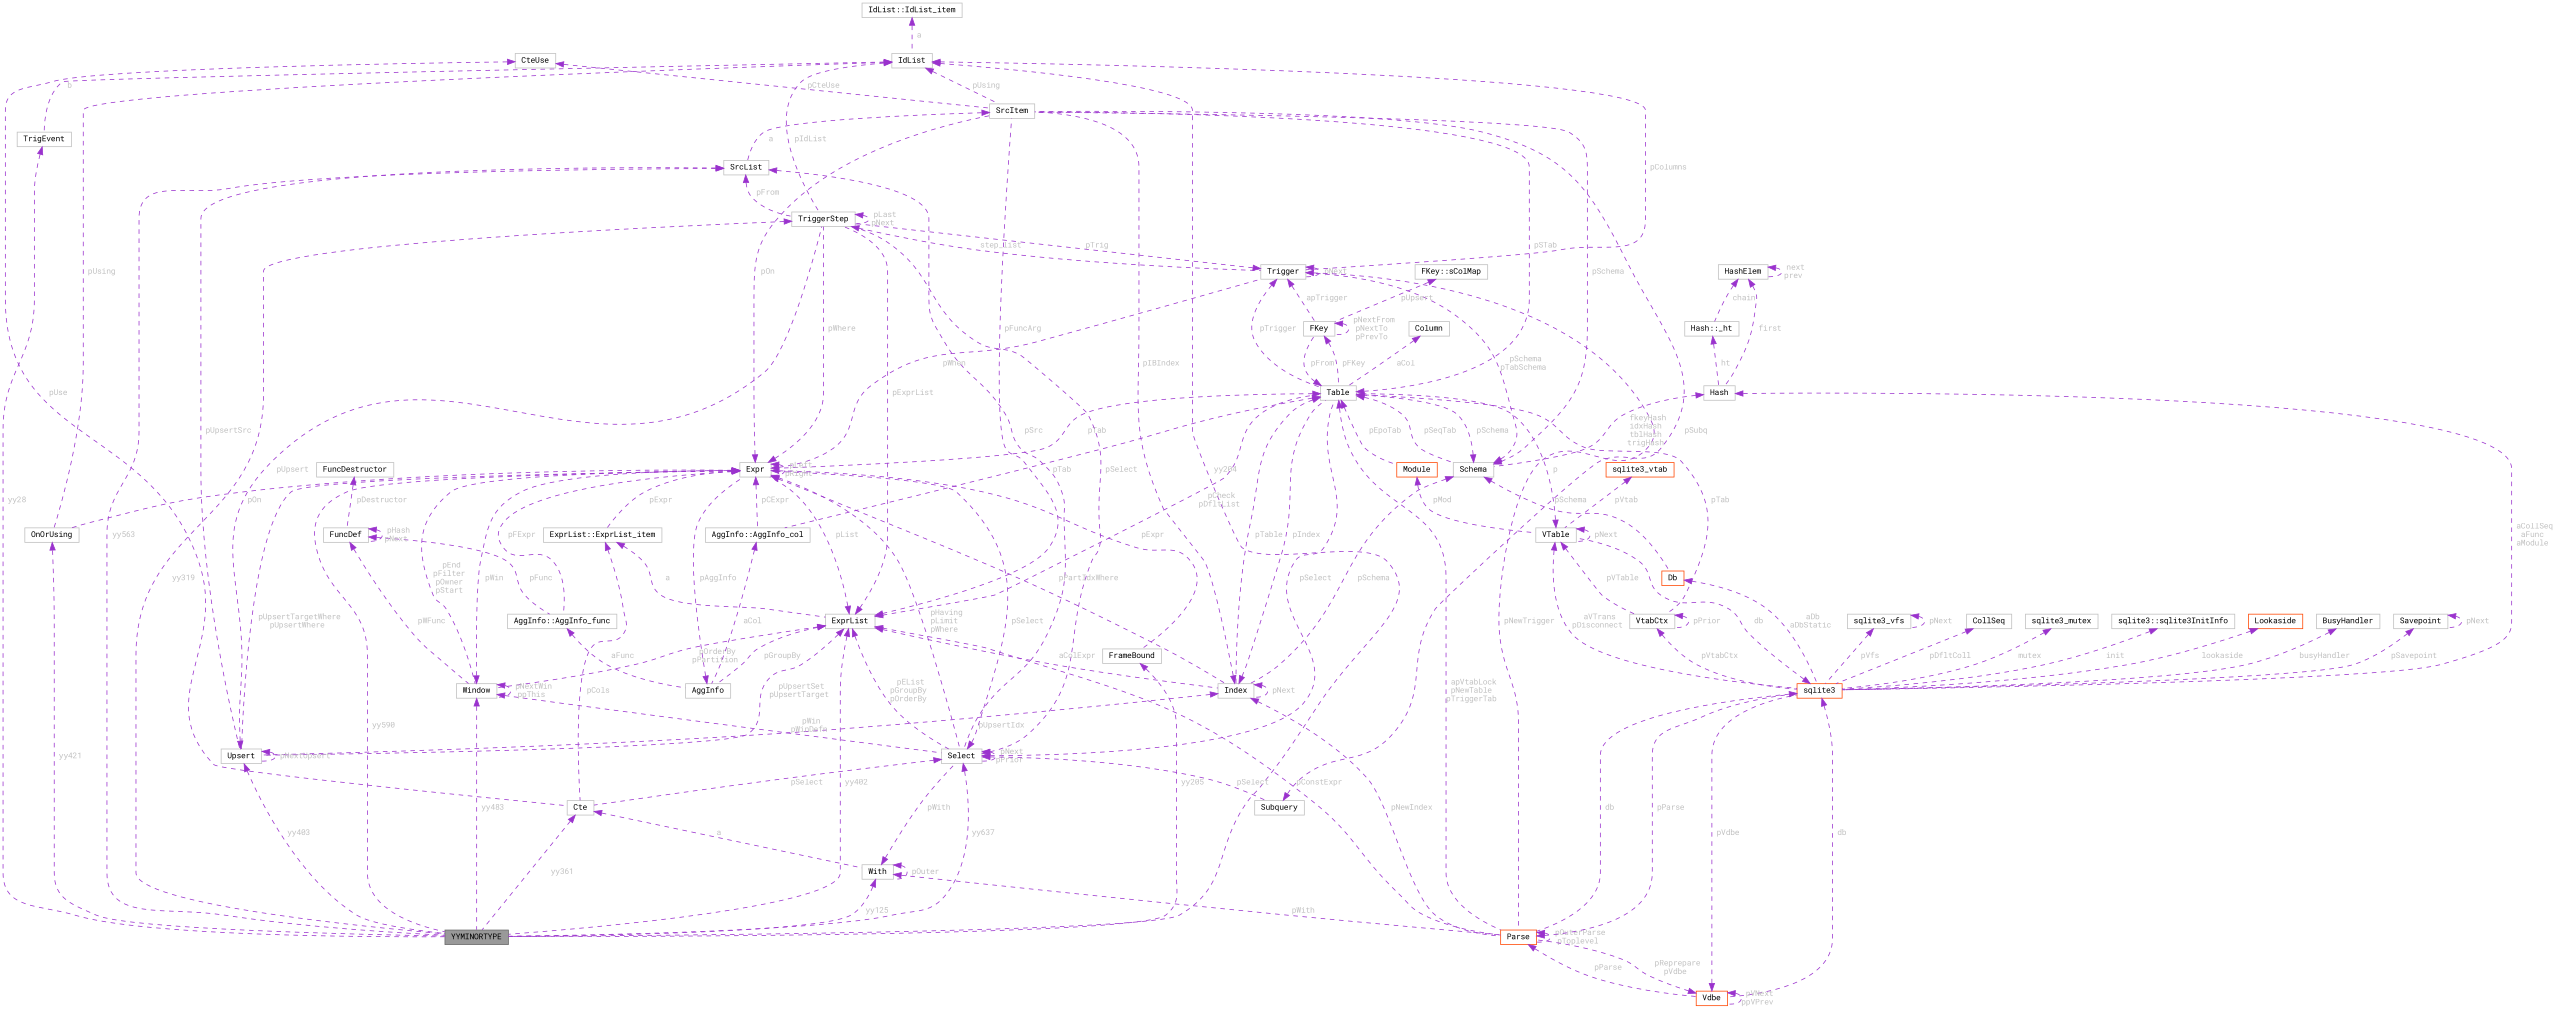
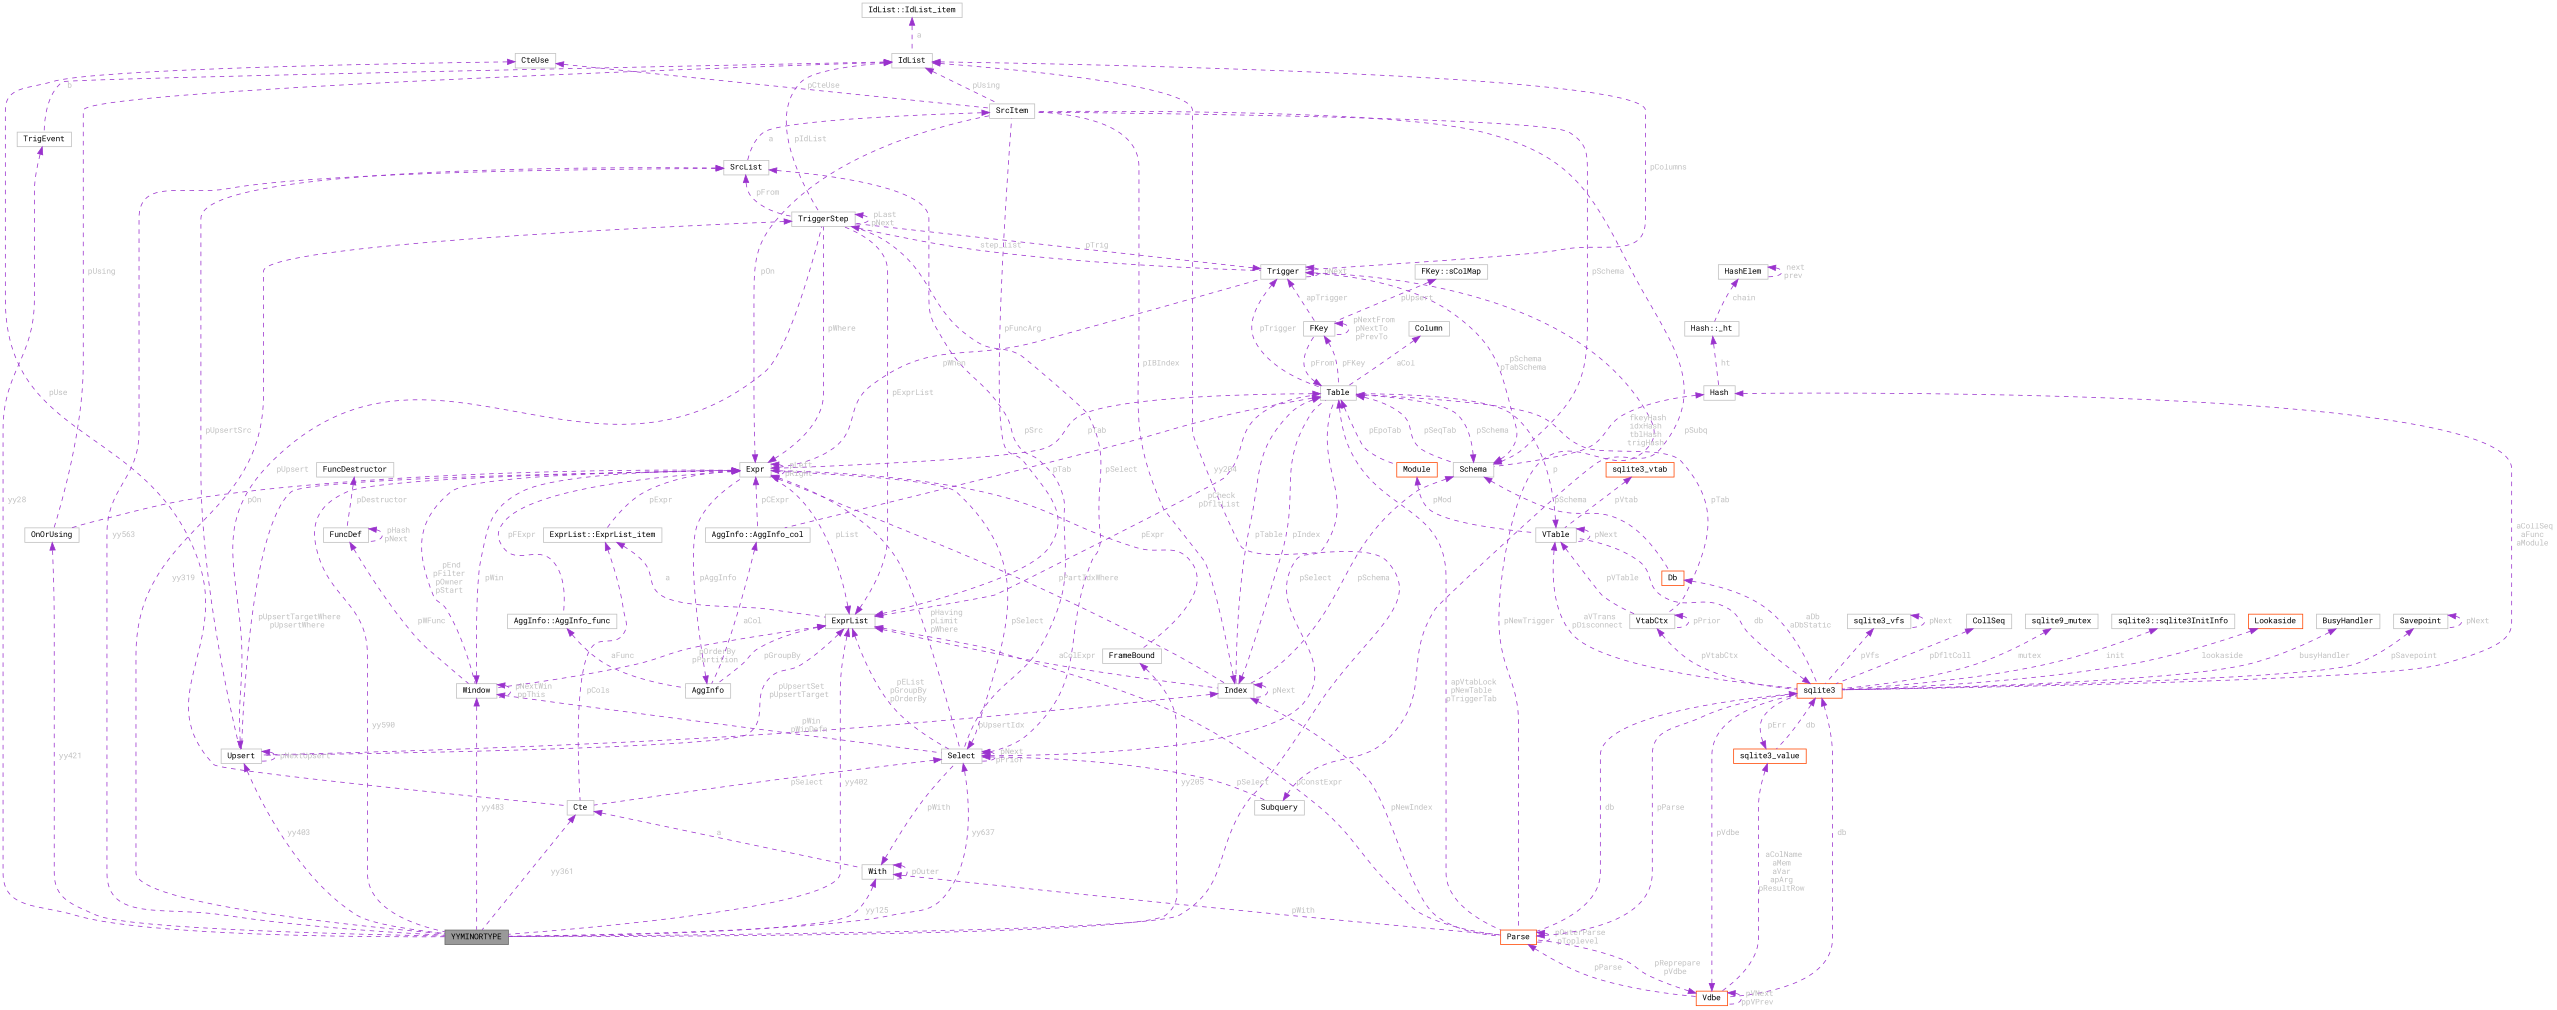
(1455, 135) -> none
(1750, 338) -> none
(477, 550) -> none
(2062, 621) -> (2062, 621)
none -> (1770, 756)
